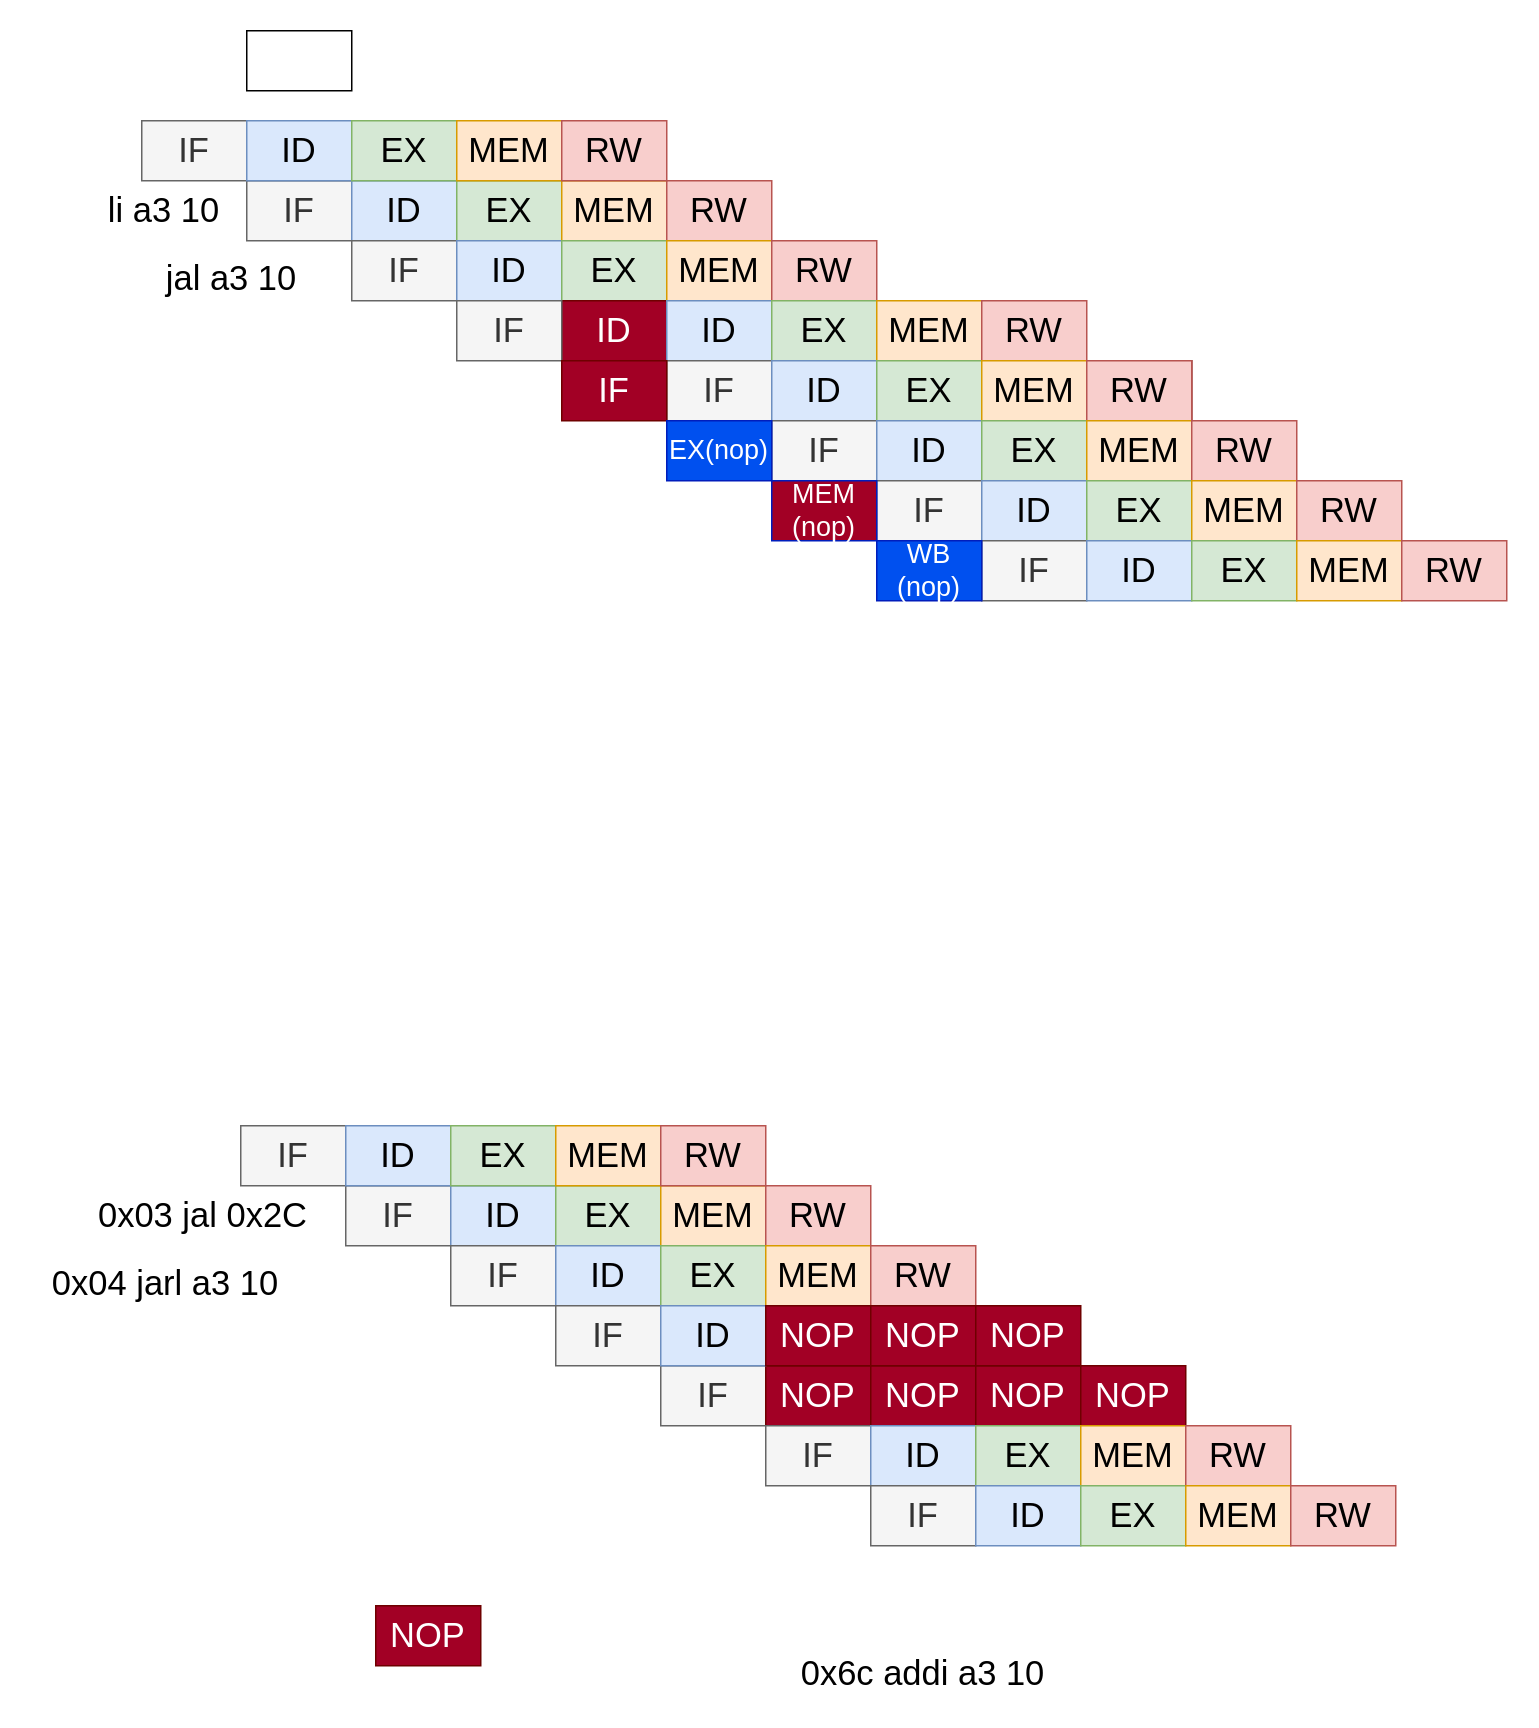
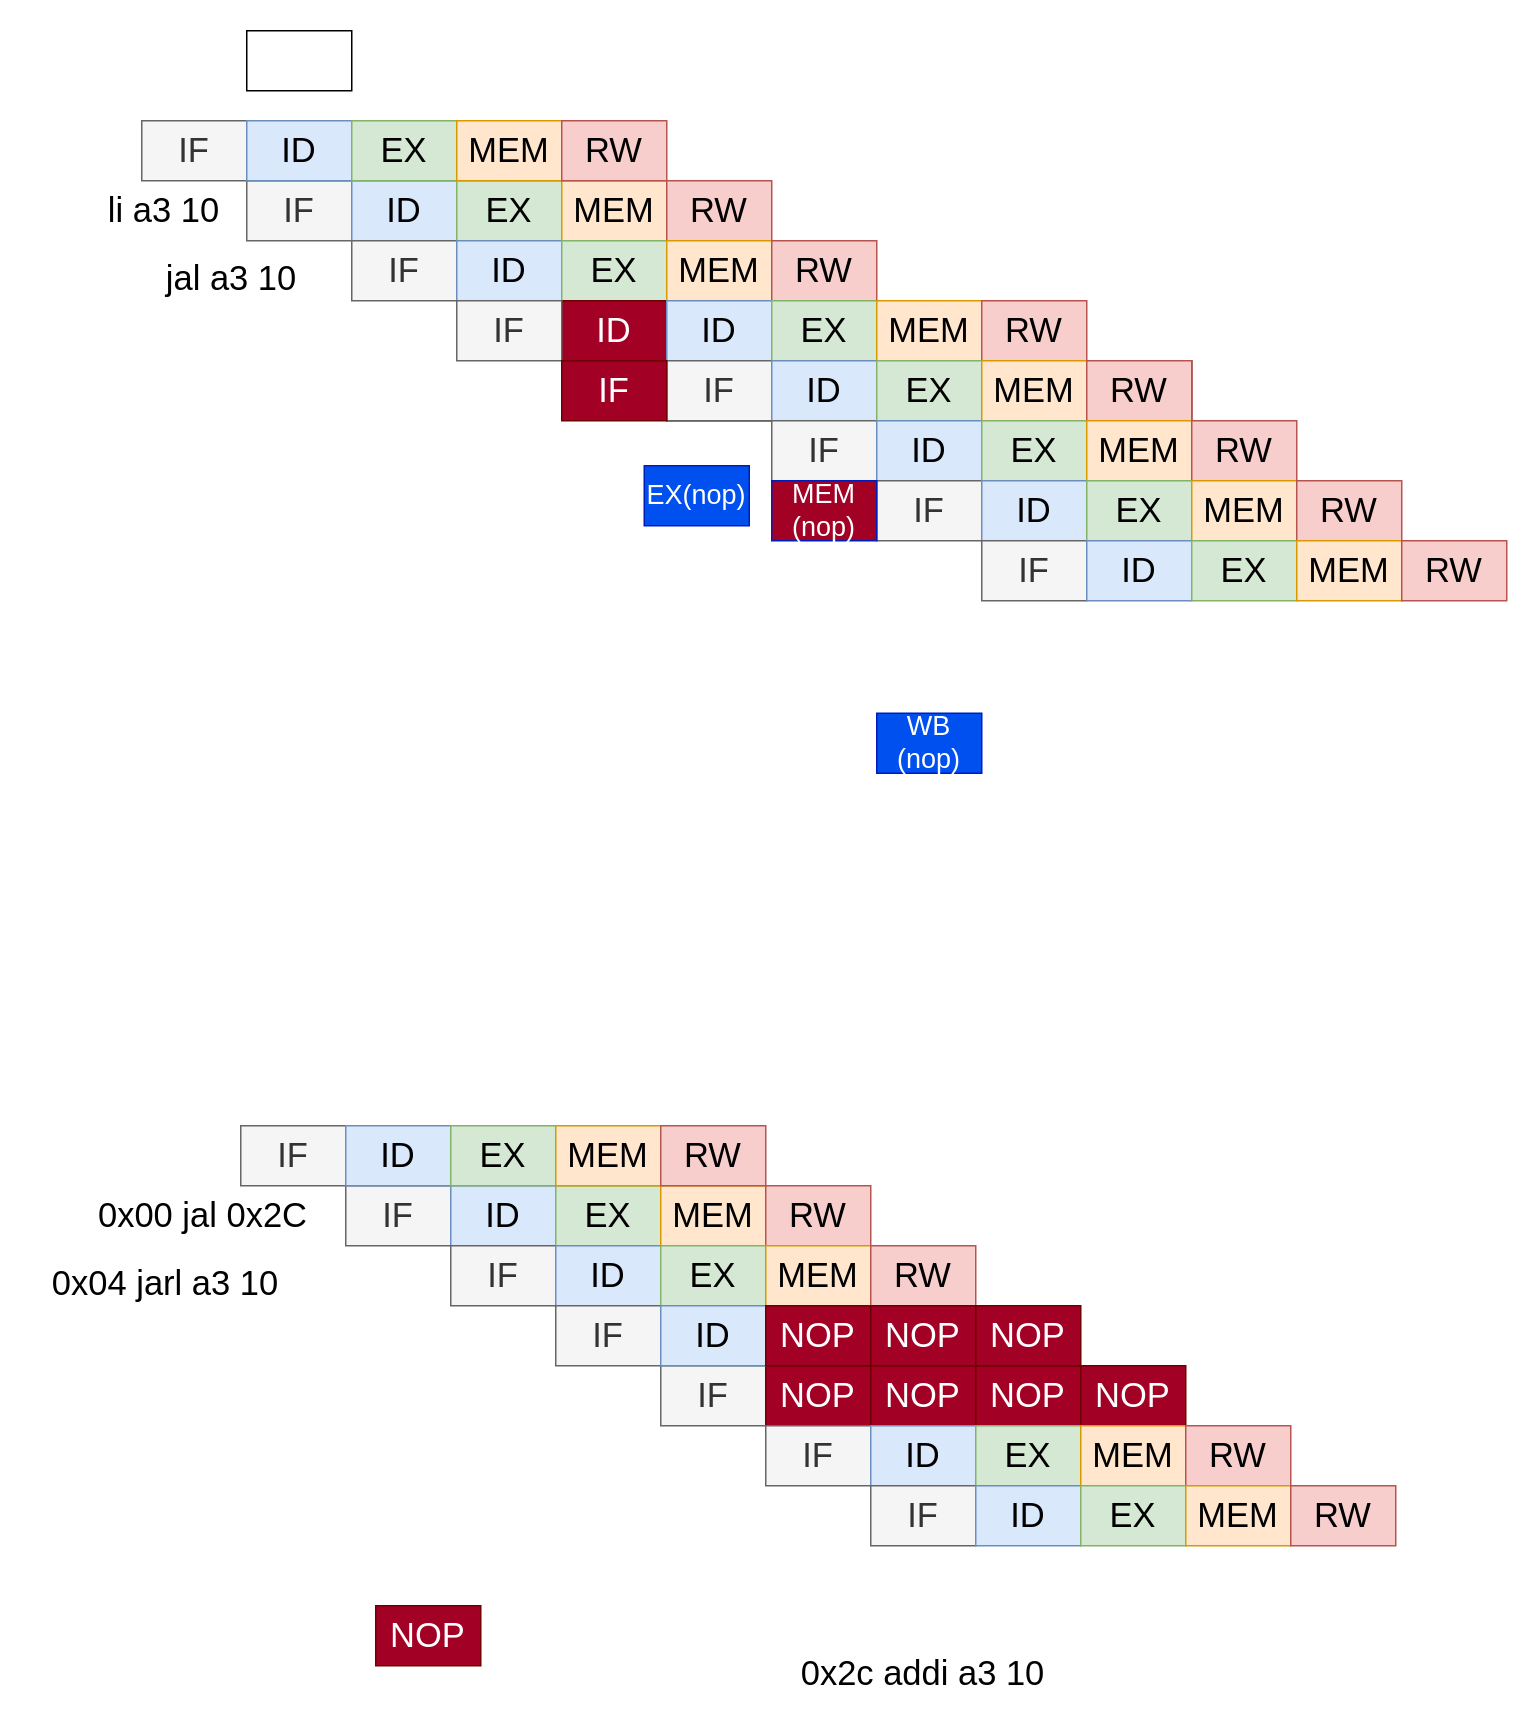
(719, 451) -> (697, 496)
(929, 571) -> (929, 743)
(203, 1216) -> (203, 1216)
(923, 1673) -> (923, 1673)
